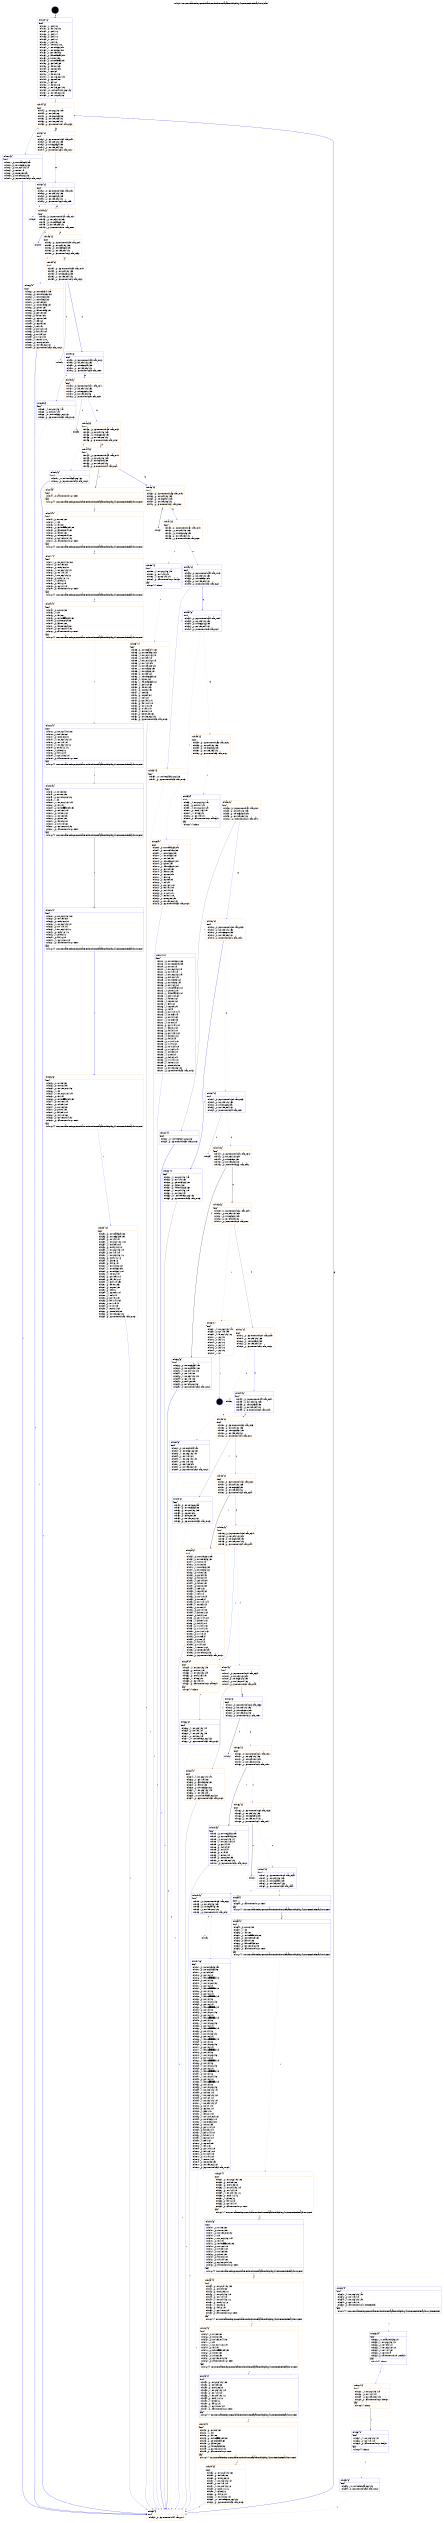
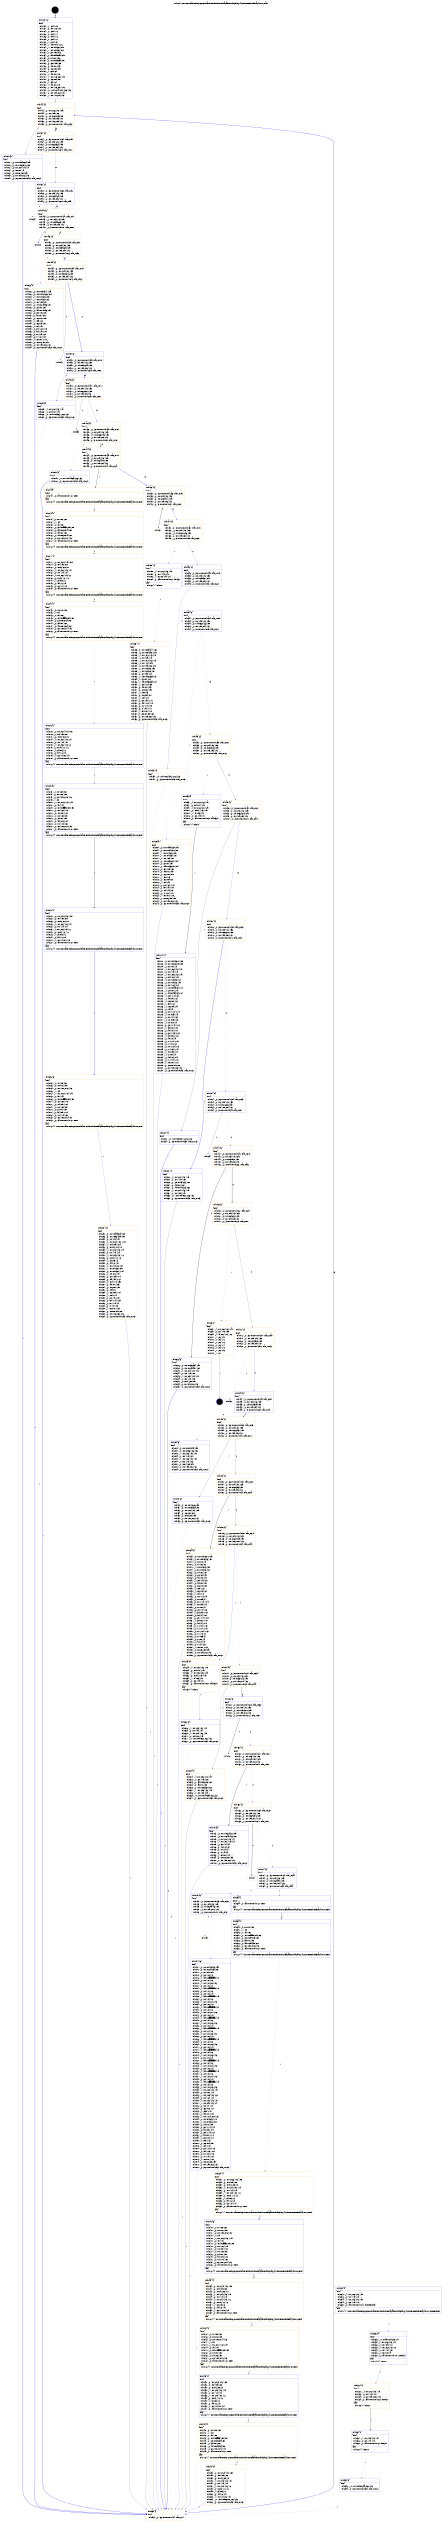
(202, 598) -> none
none -> (226, 778)
none -> (192, 890)
